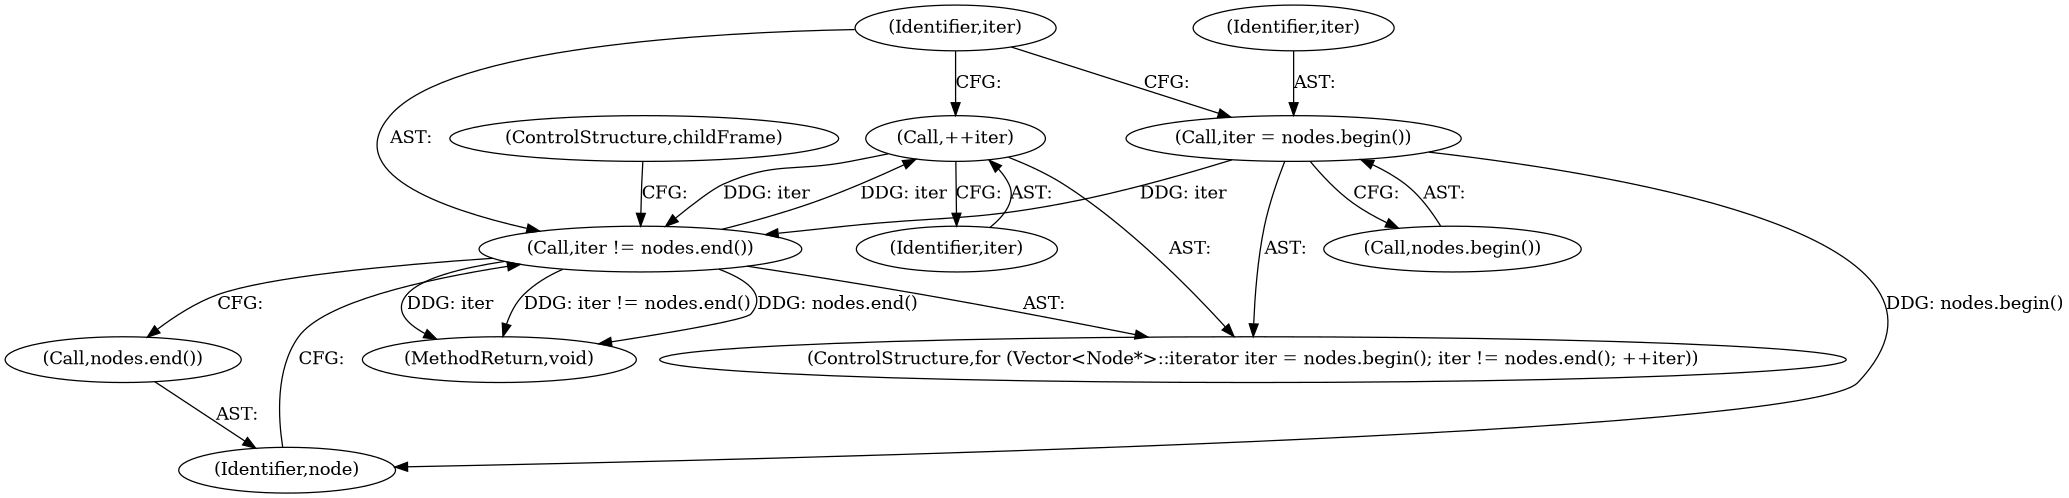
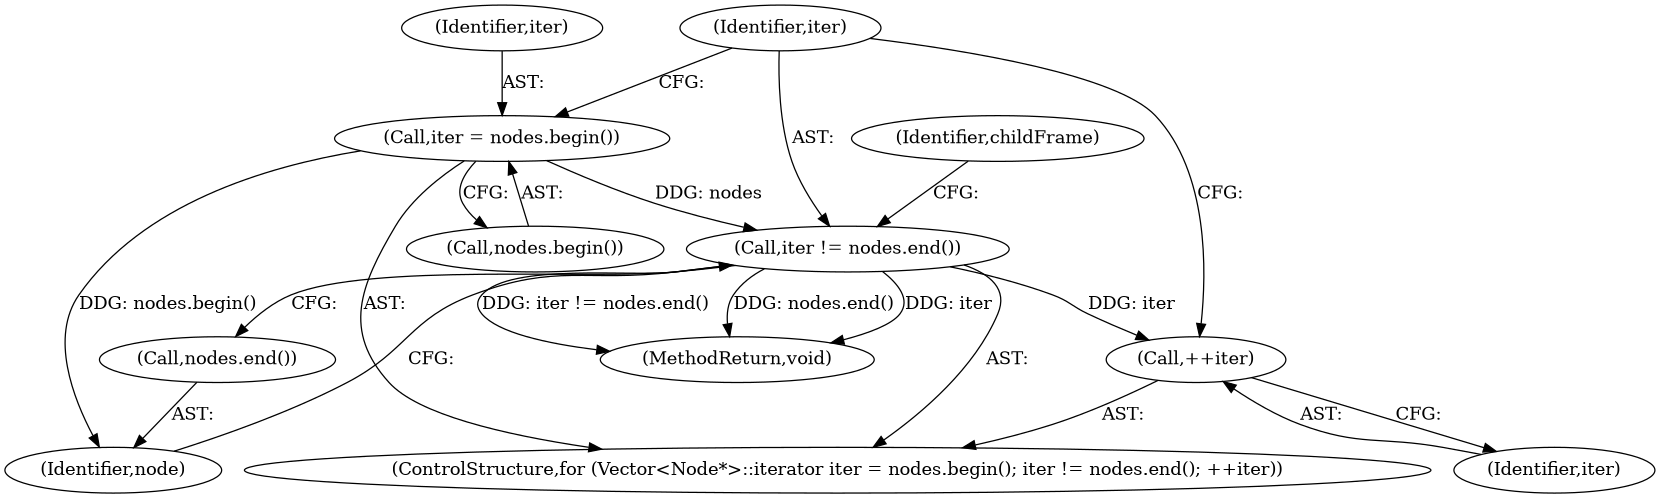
(644, 139) -> (998, 139)
(776, 169) -> none
(1184, 194) -> (709, 194)
